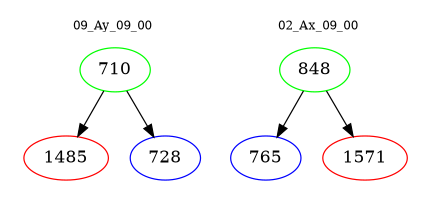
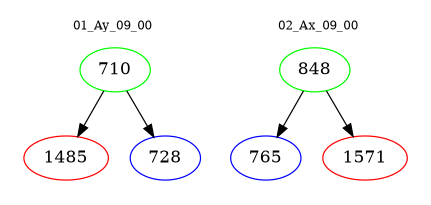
(113, 26) -> (113, 26)
